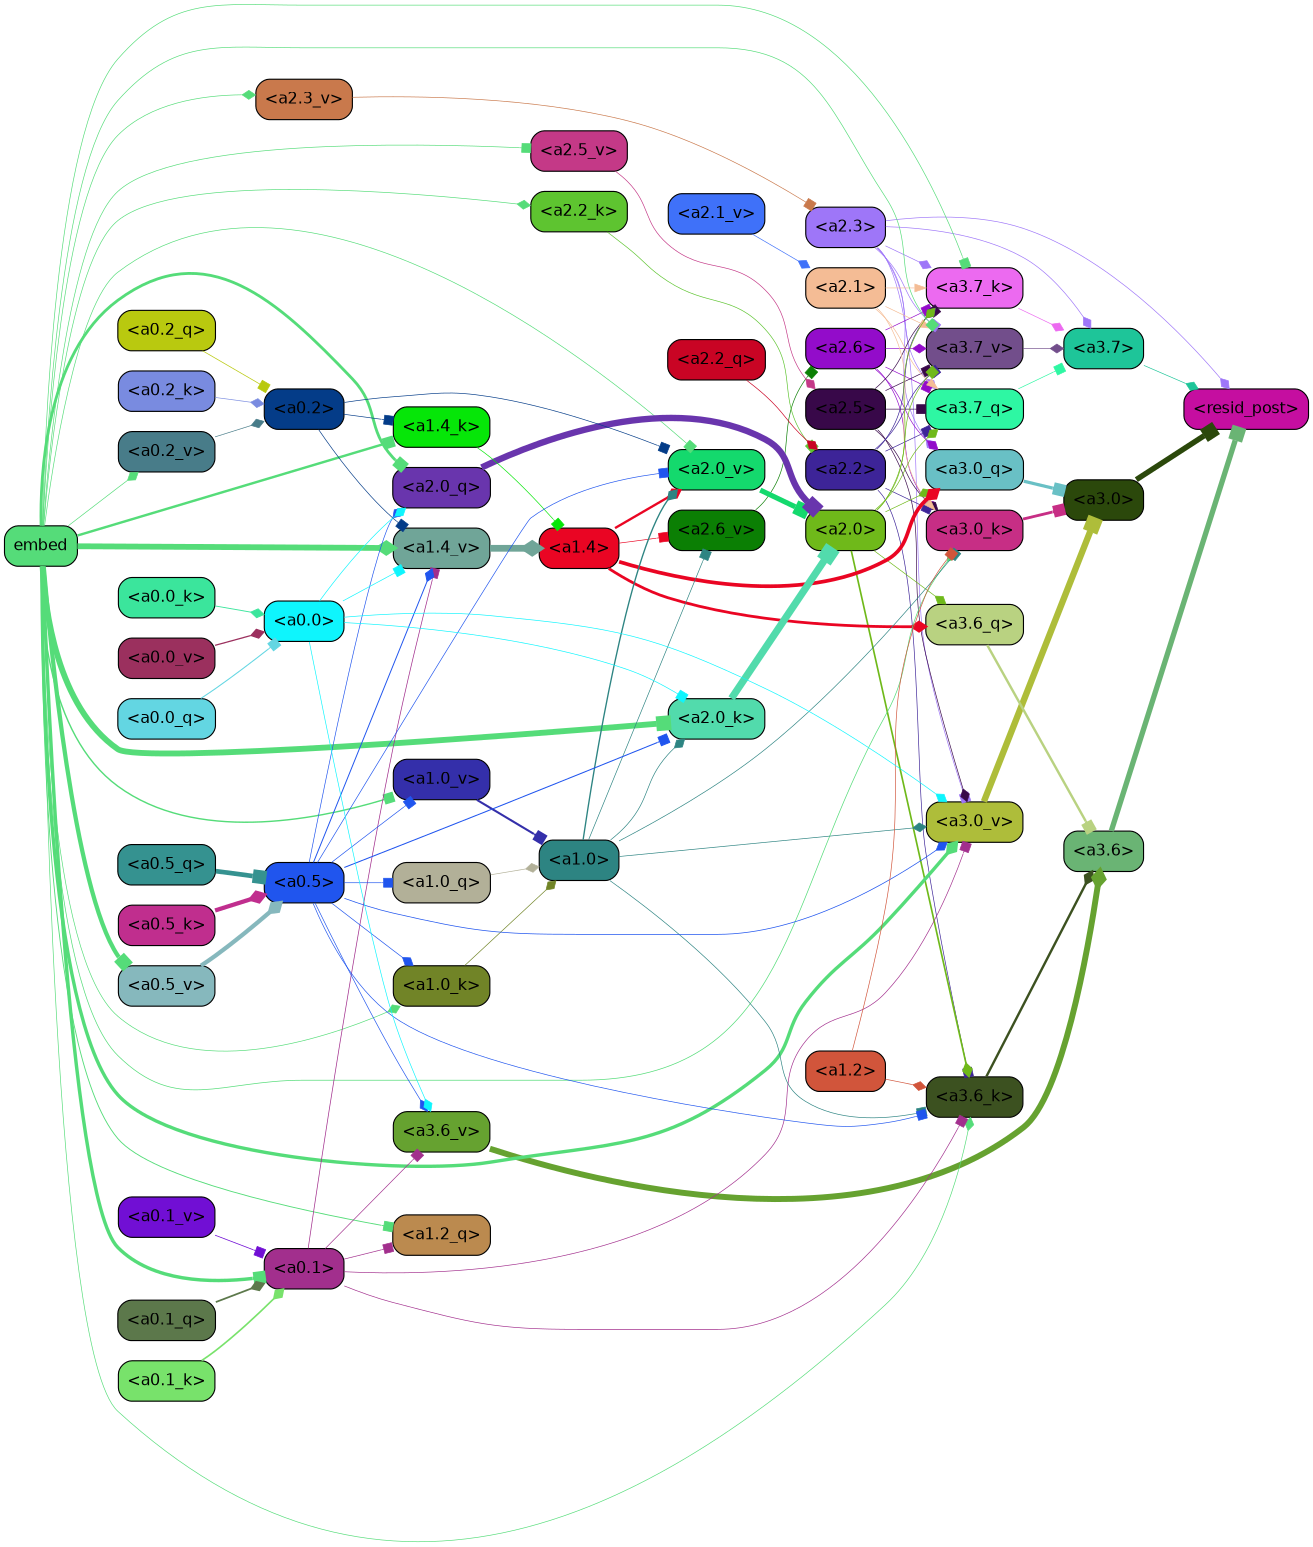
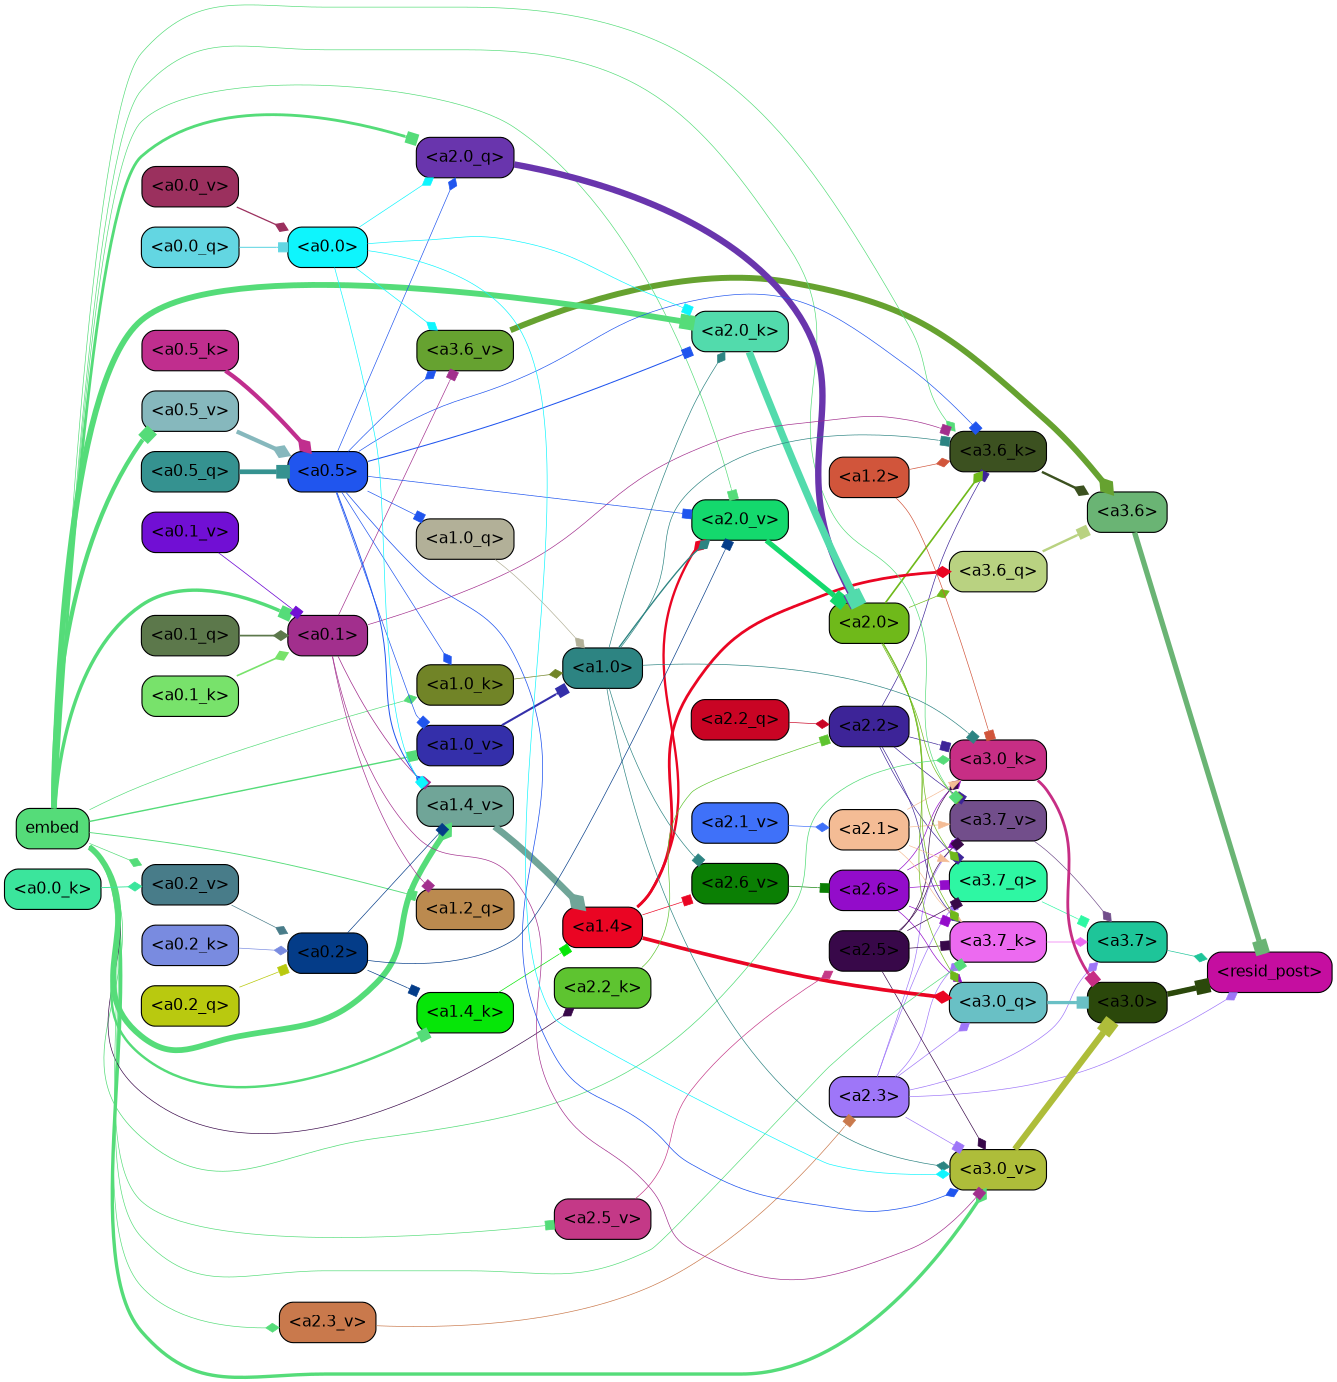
(157, 203) -> (228, 1129)
(233, 609) -> (115, 887)
